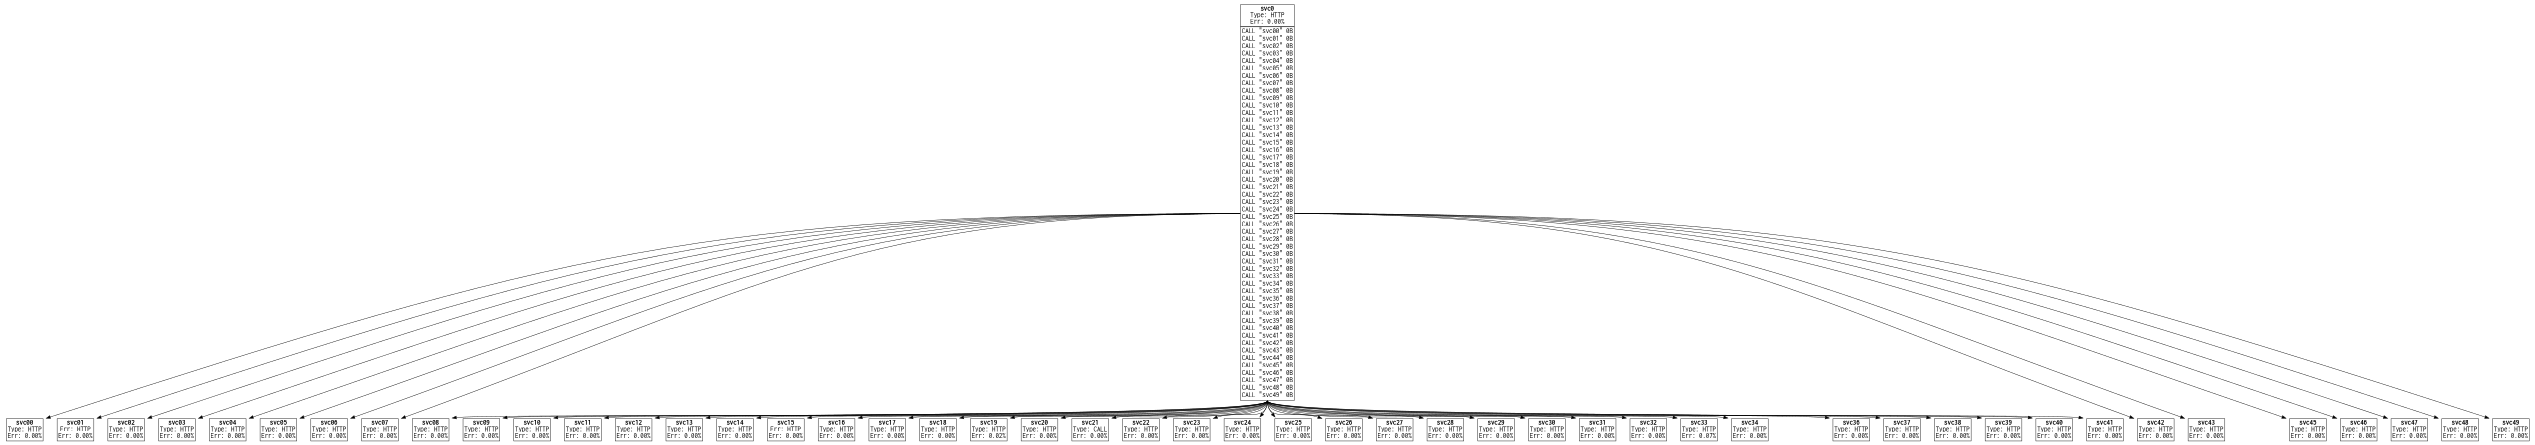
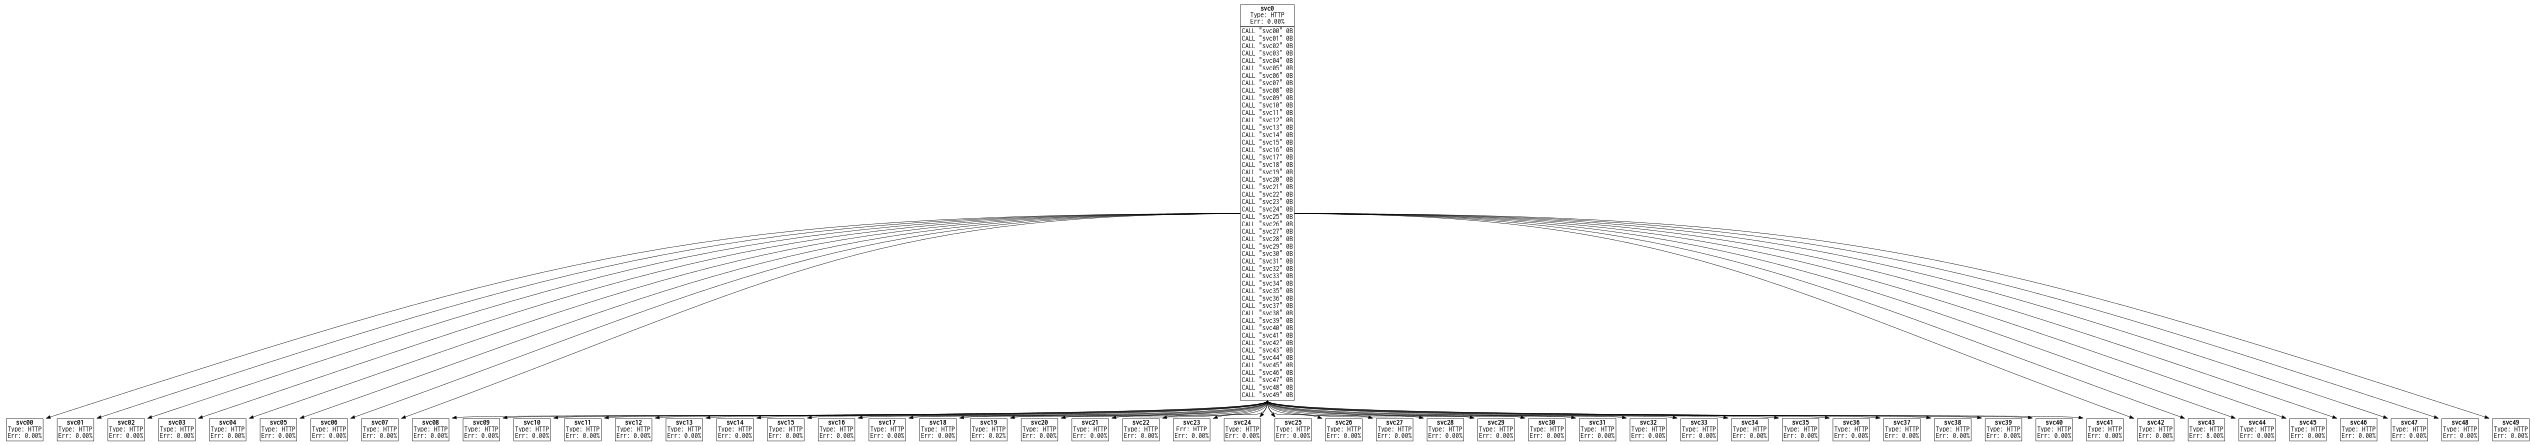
(75, 429) -> (75, 429)
(786, 429) -> (786, 429)
(1090, 429) -> (1090, 429)
(1192, 429) -> (1192, 429)
none -> (1800, 430)
none -> (2257, 430)
(1699, 436) -> (1699, 436)
(2206, 436) -> (2206, 436)
